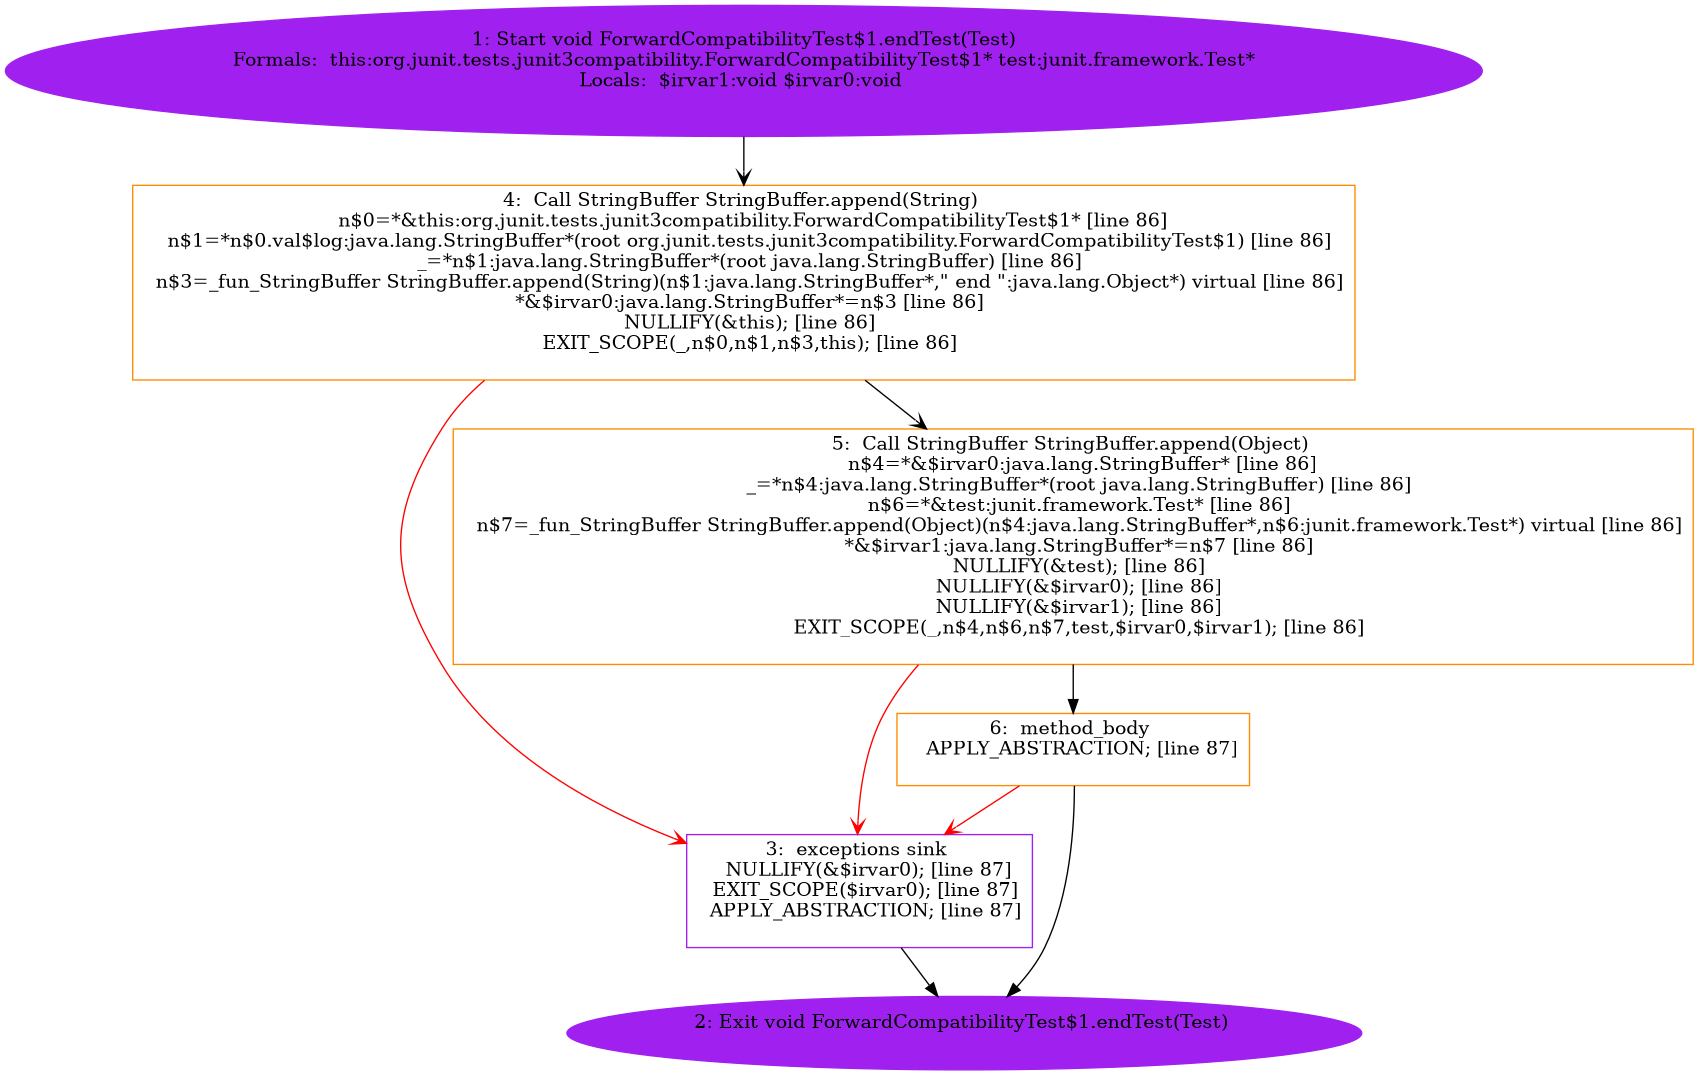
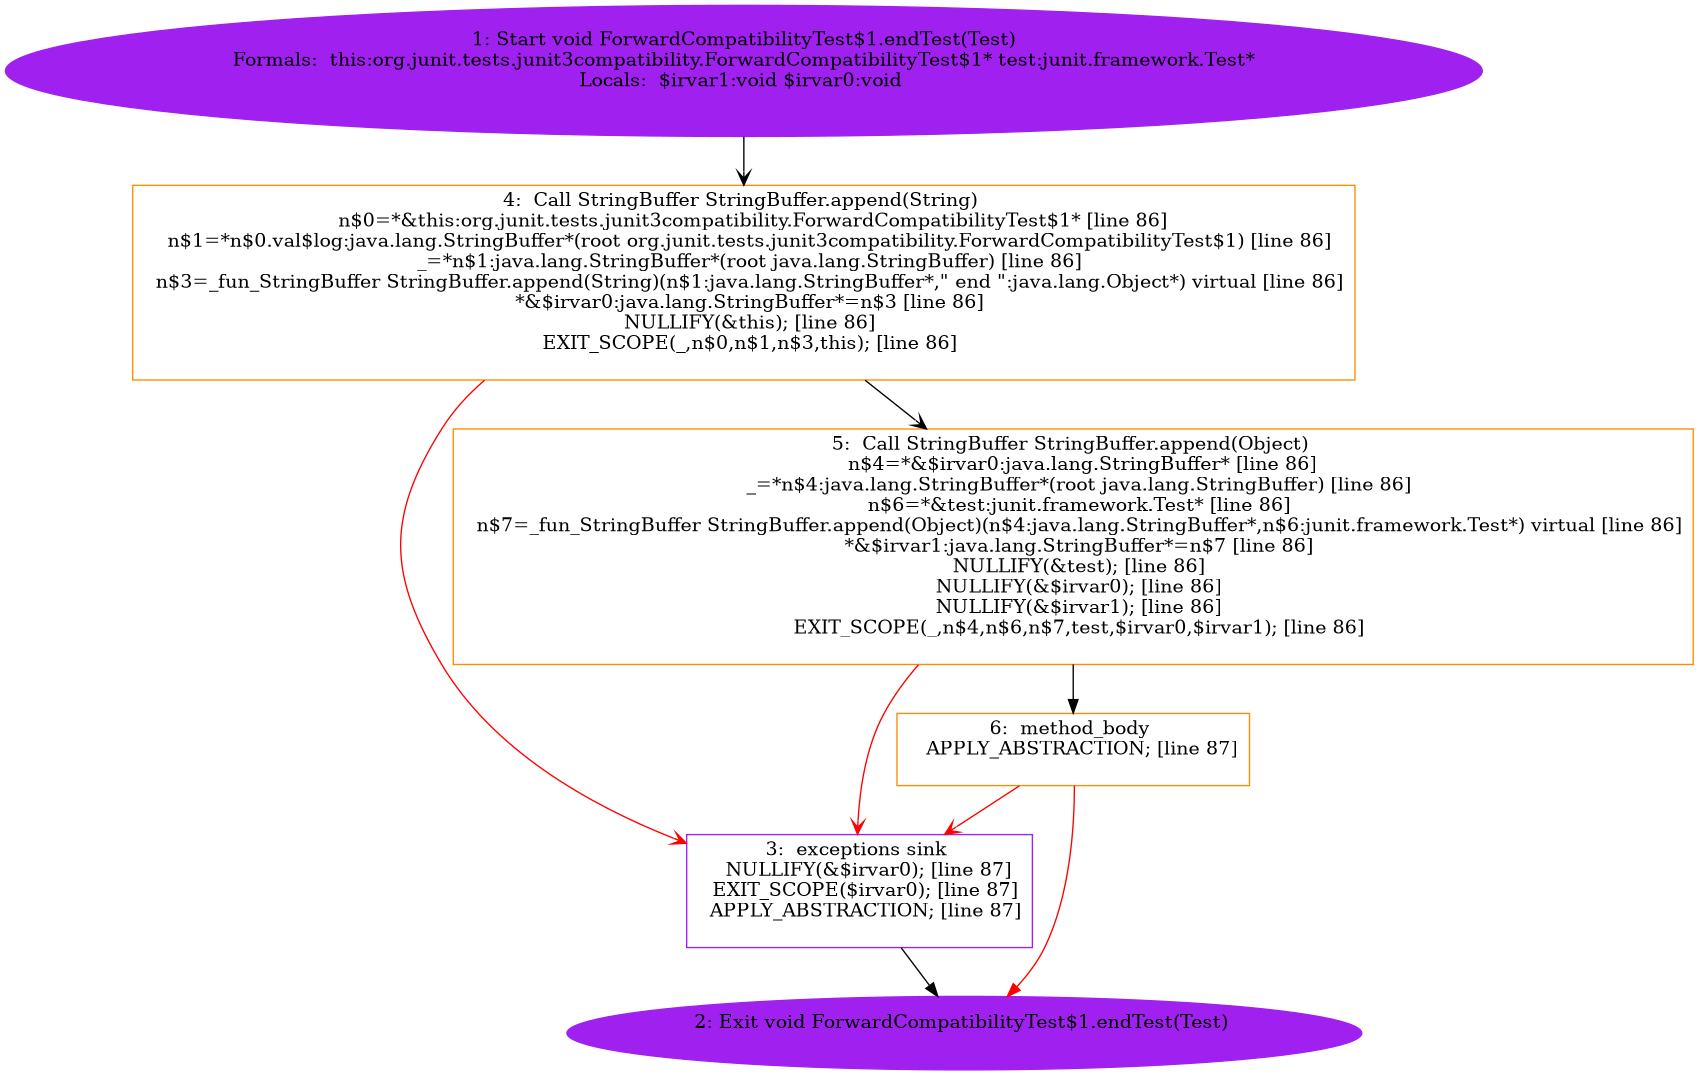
(1063, 892) -> (1063, 892)
